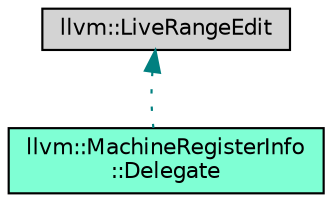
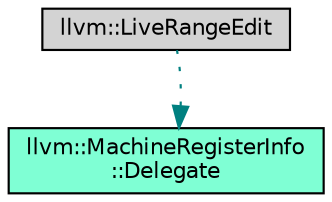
(152, 100) -> (180, 78)
